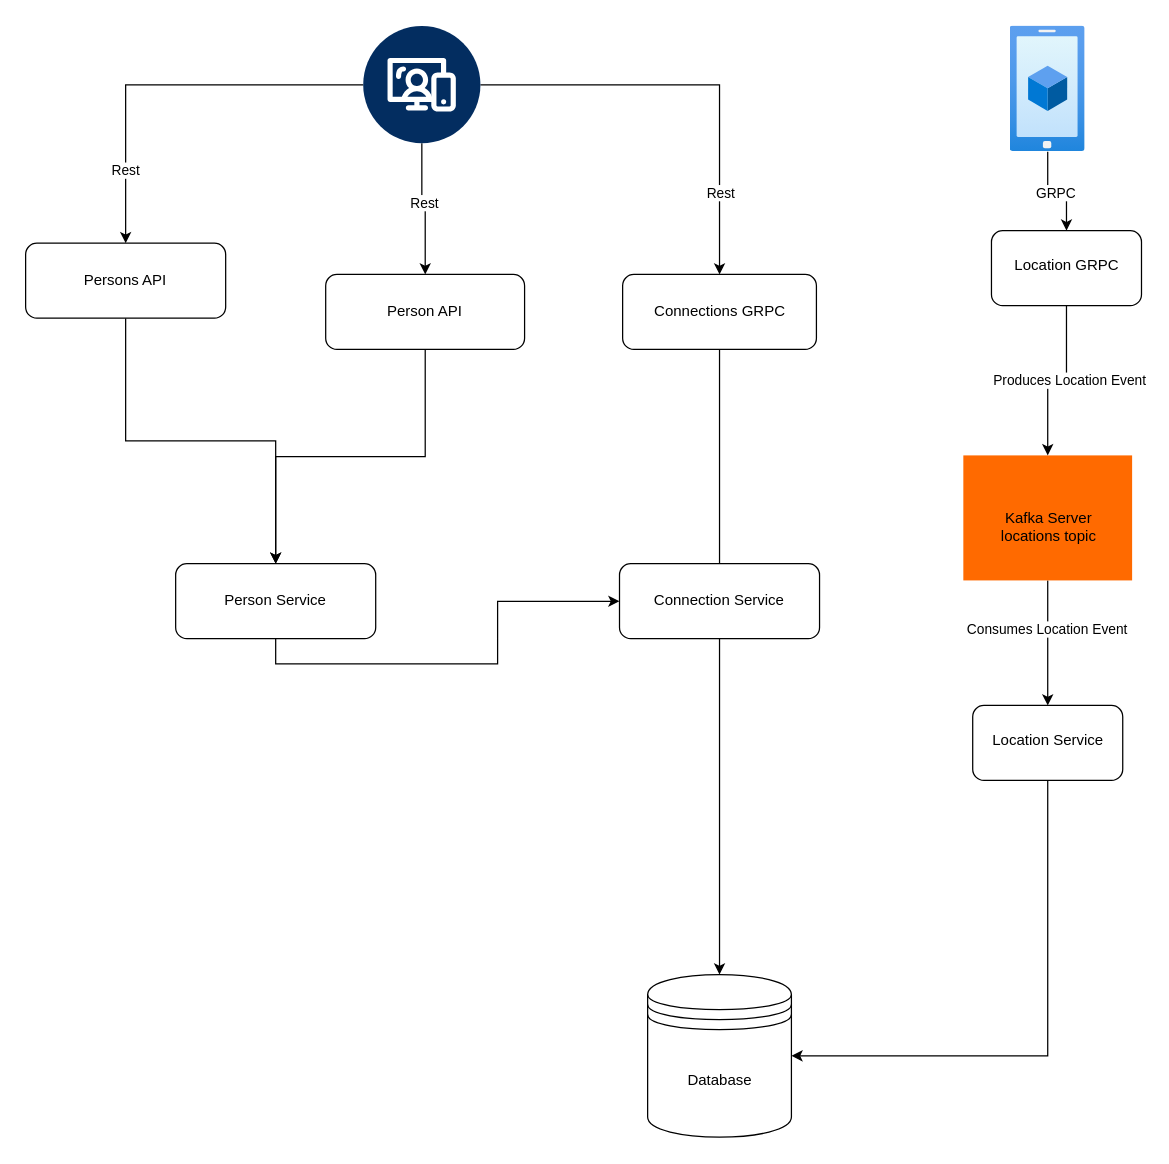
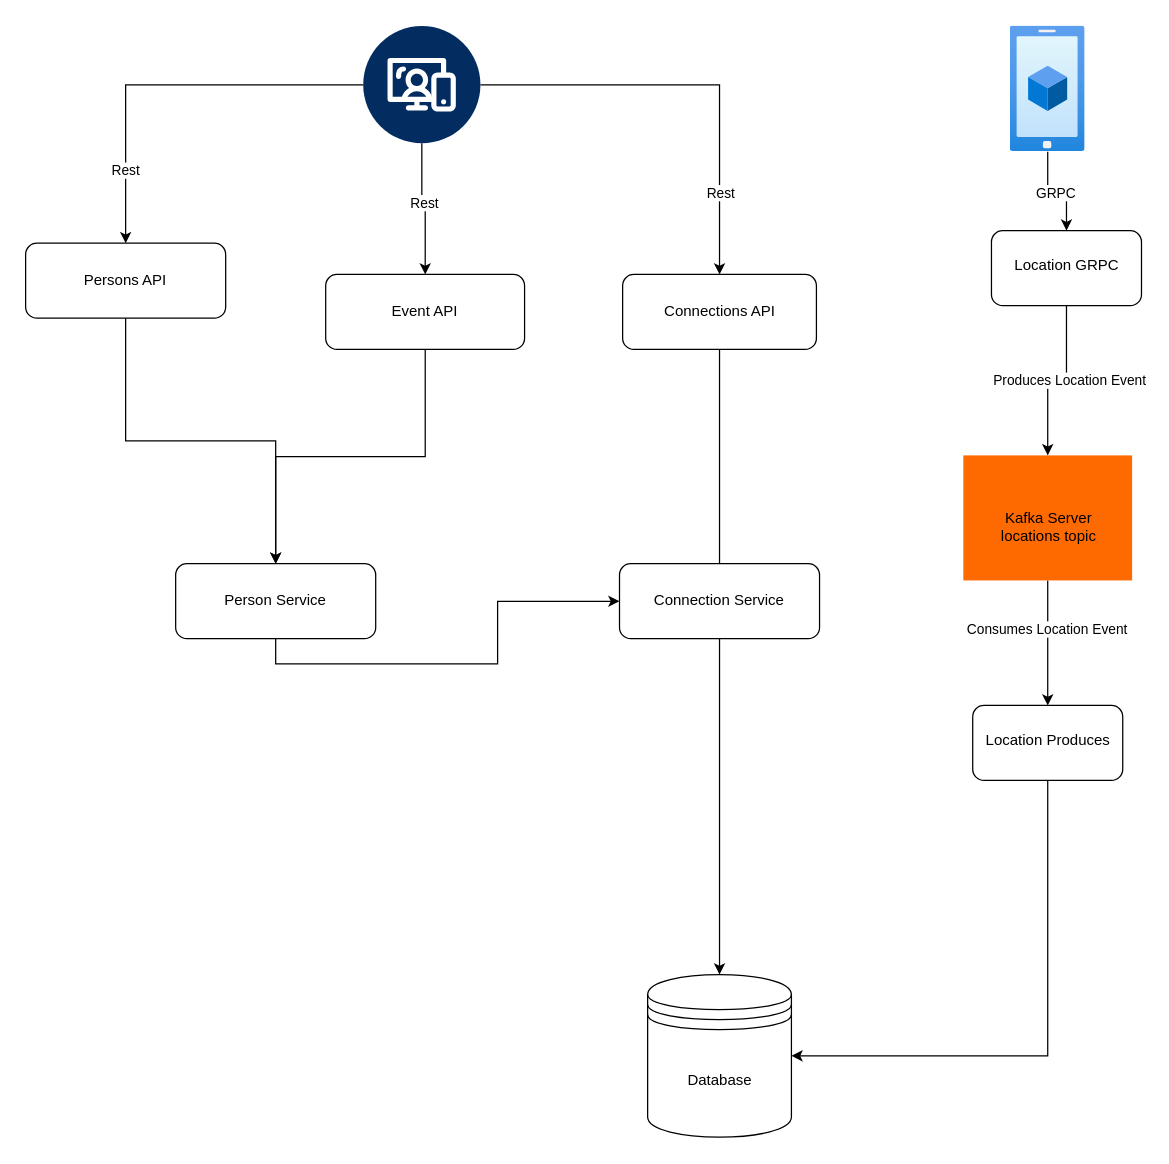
(425, 312) -> (425, 312)
(720, 312) -> (720, 312)
(1048, 723) -> (1048, 723)
